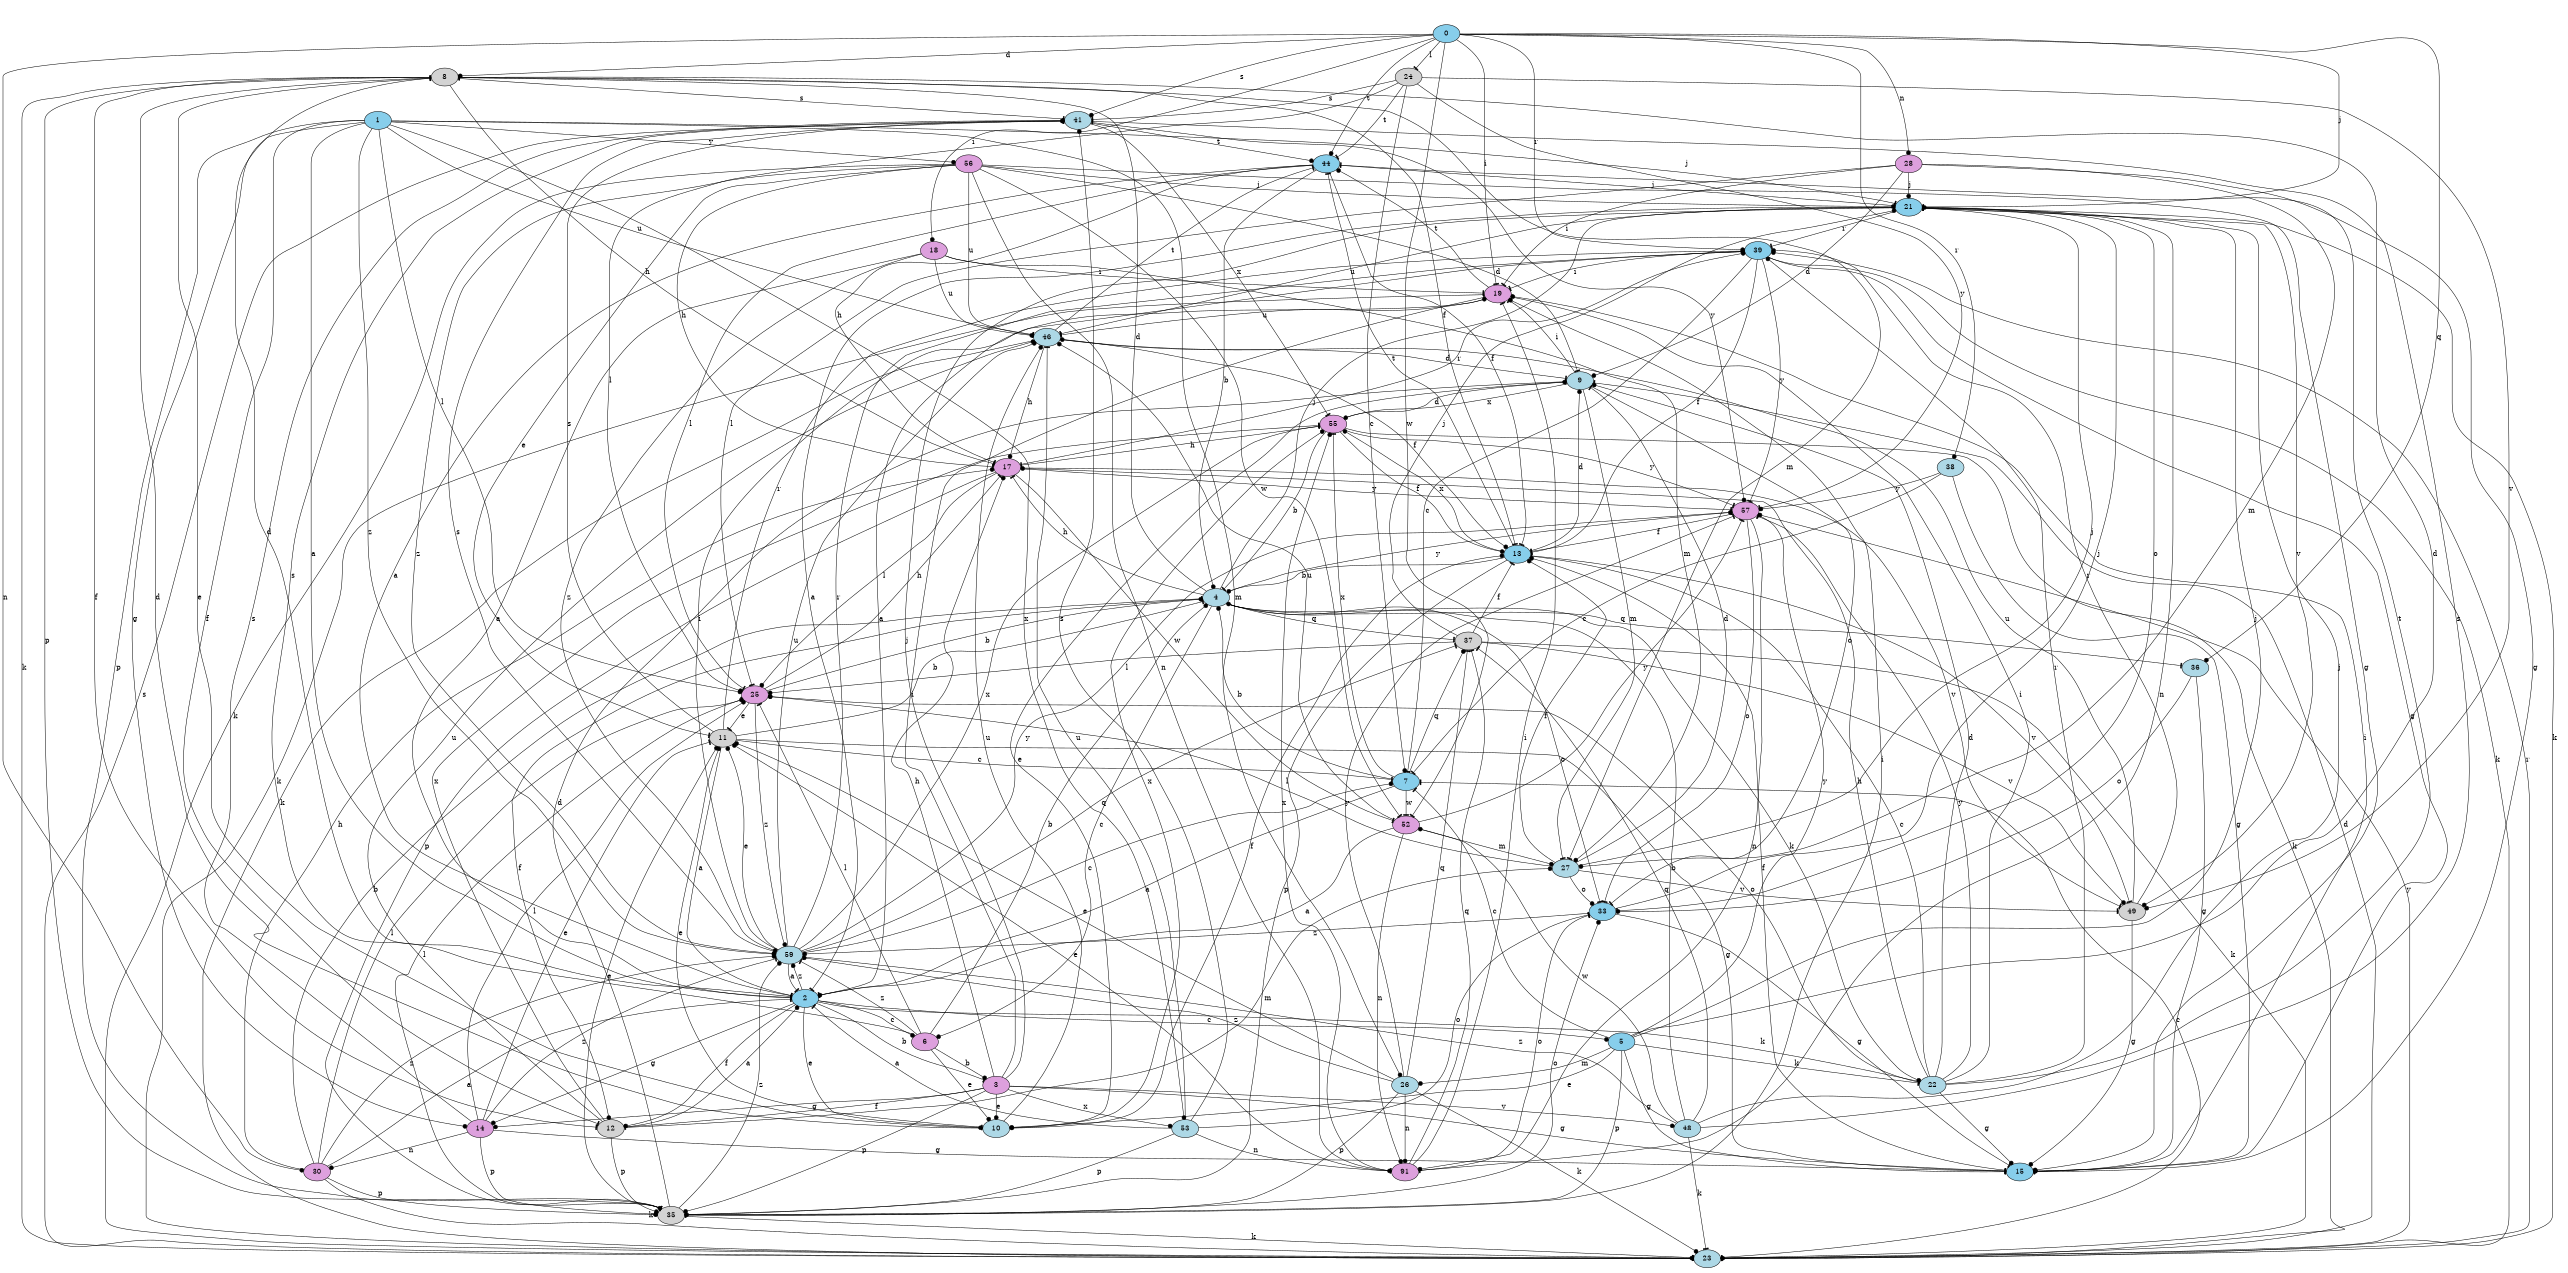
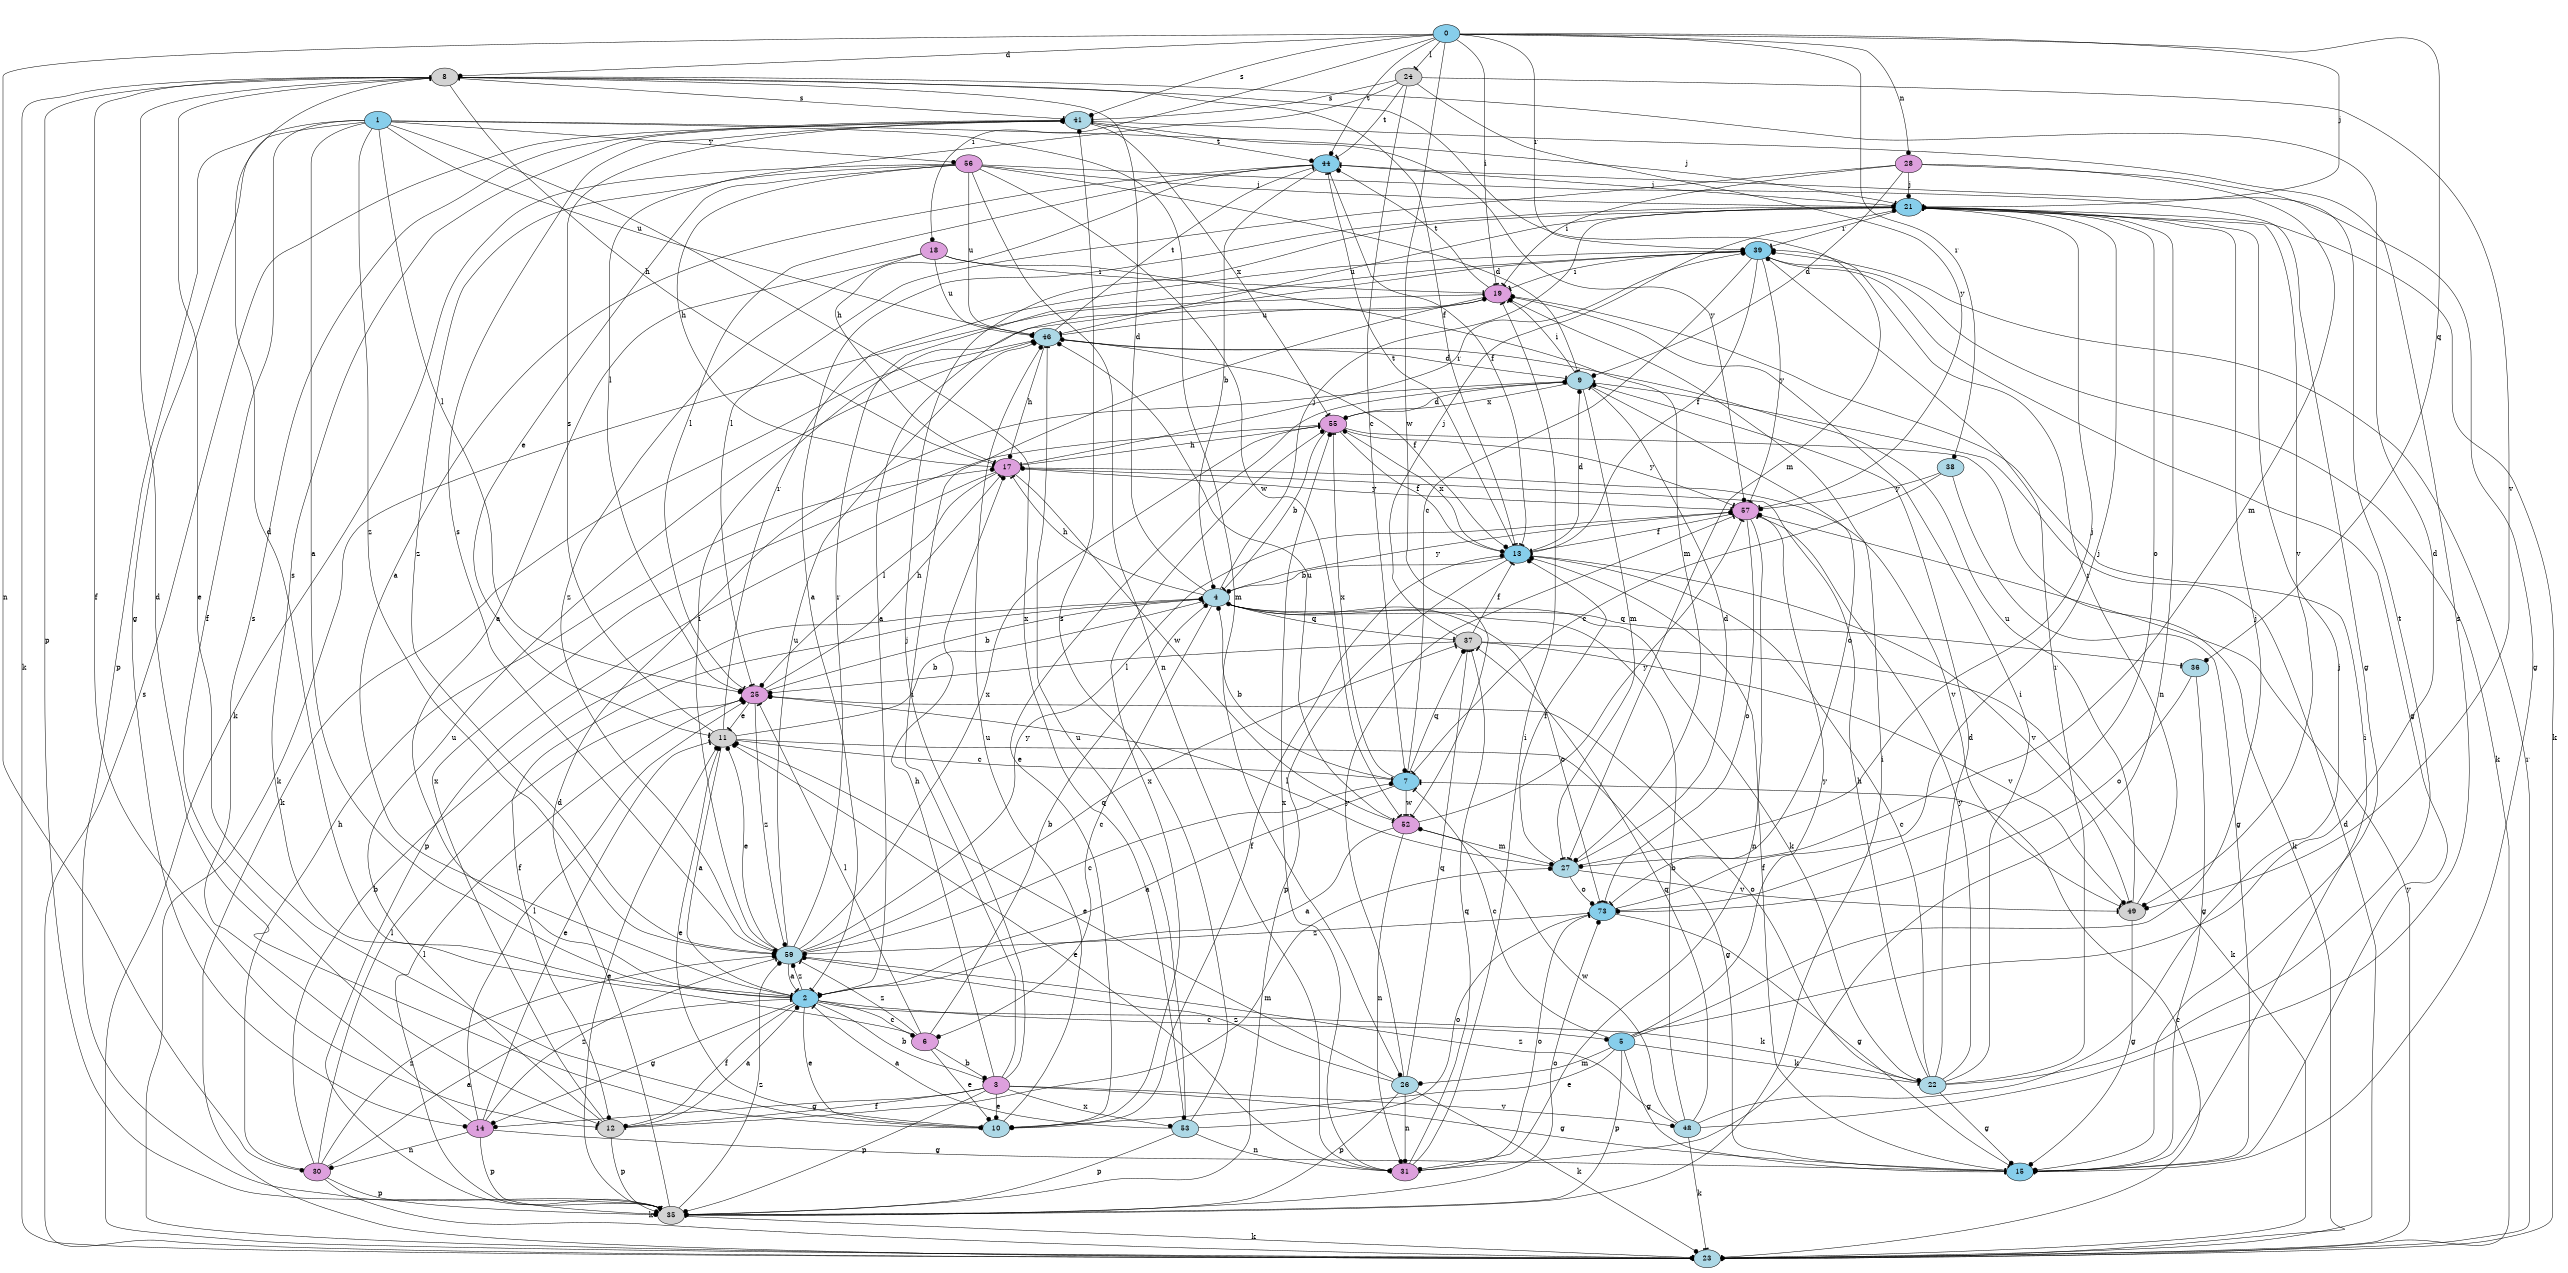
(1603, 912) -> (1603, 912)
(1405, 1172) -> (1405, 1172)
